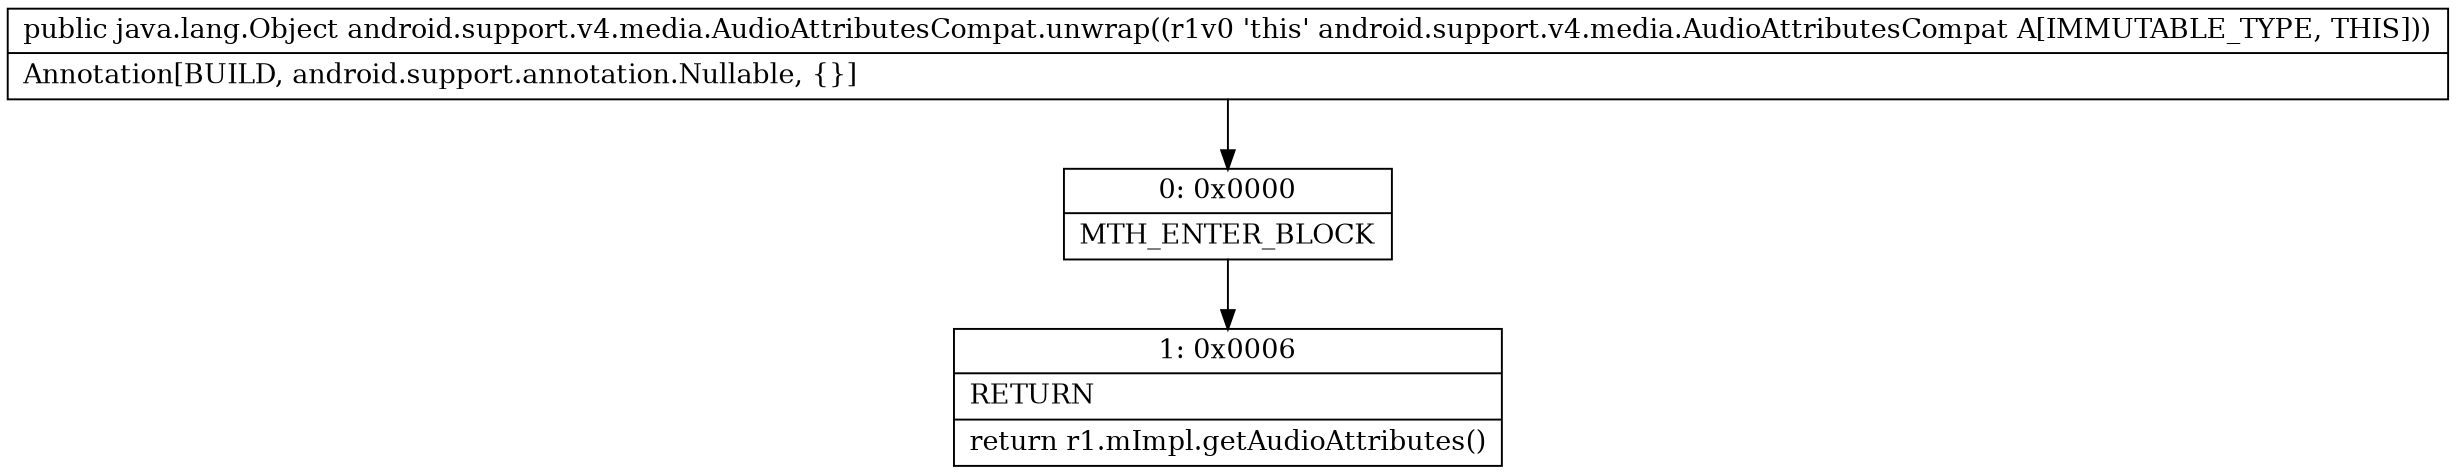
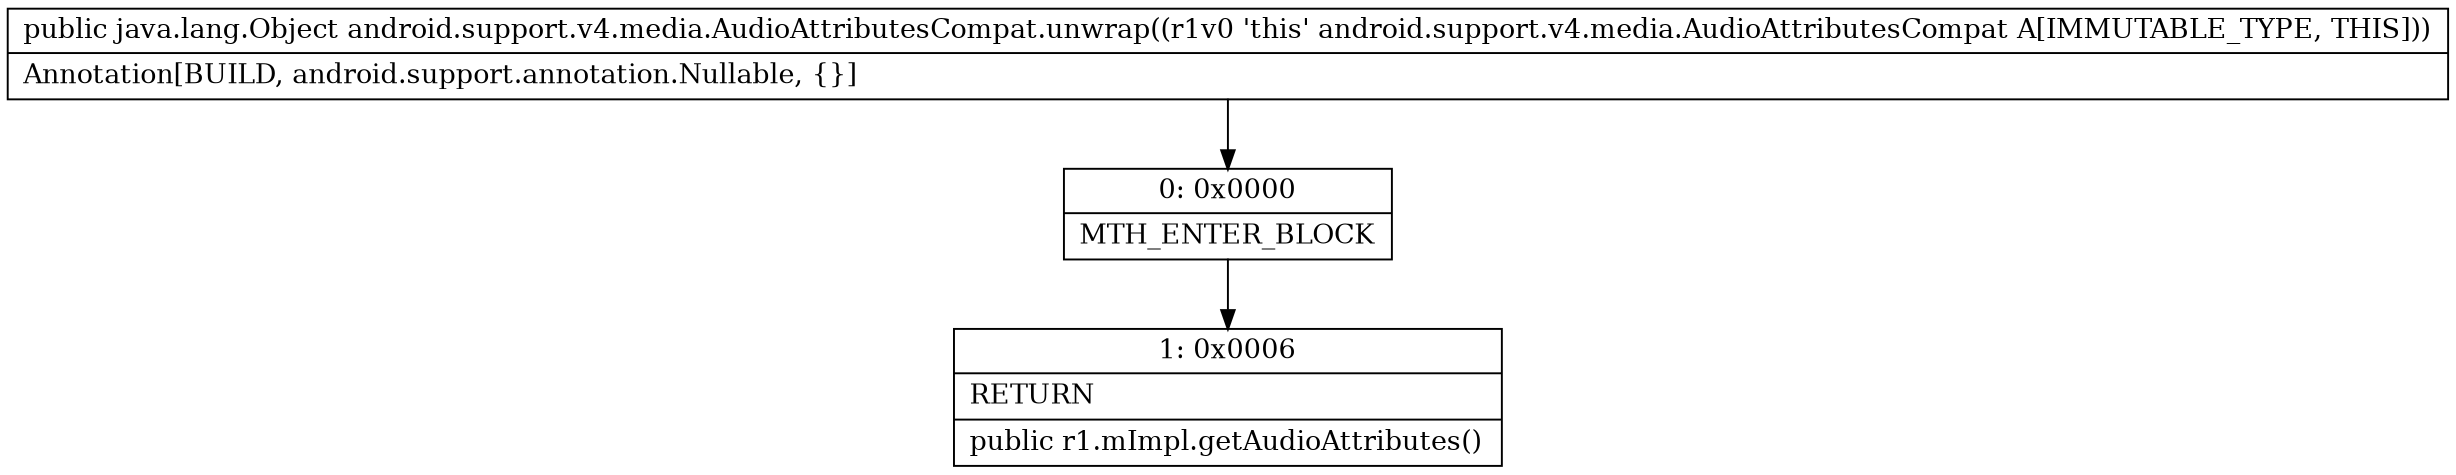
(1228, 442) -> (1226, 442)
